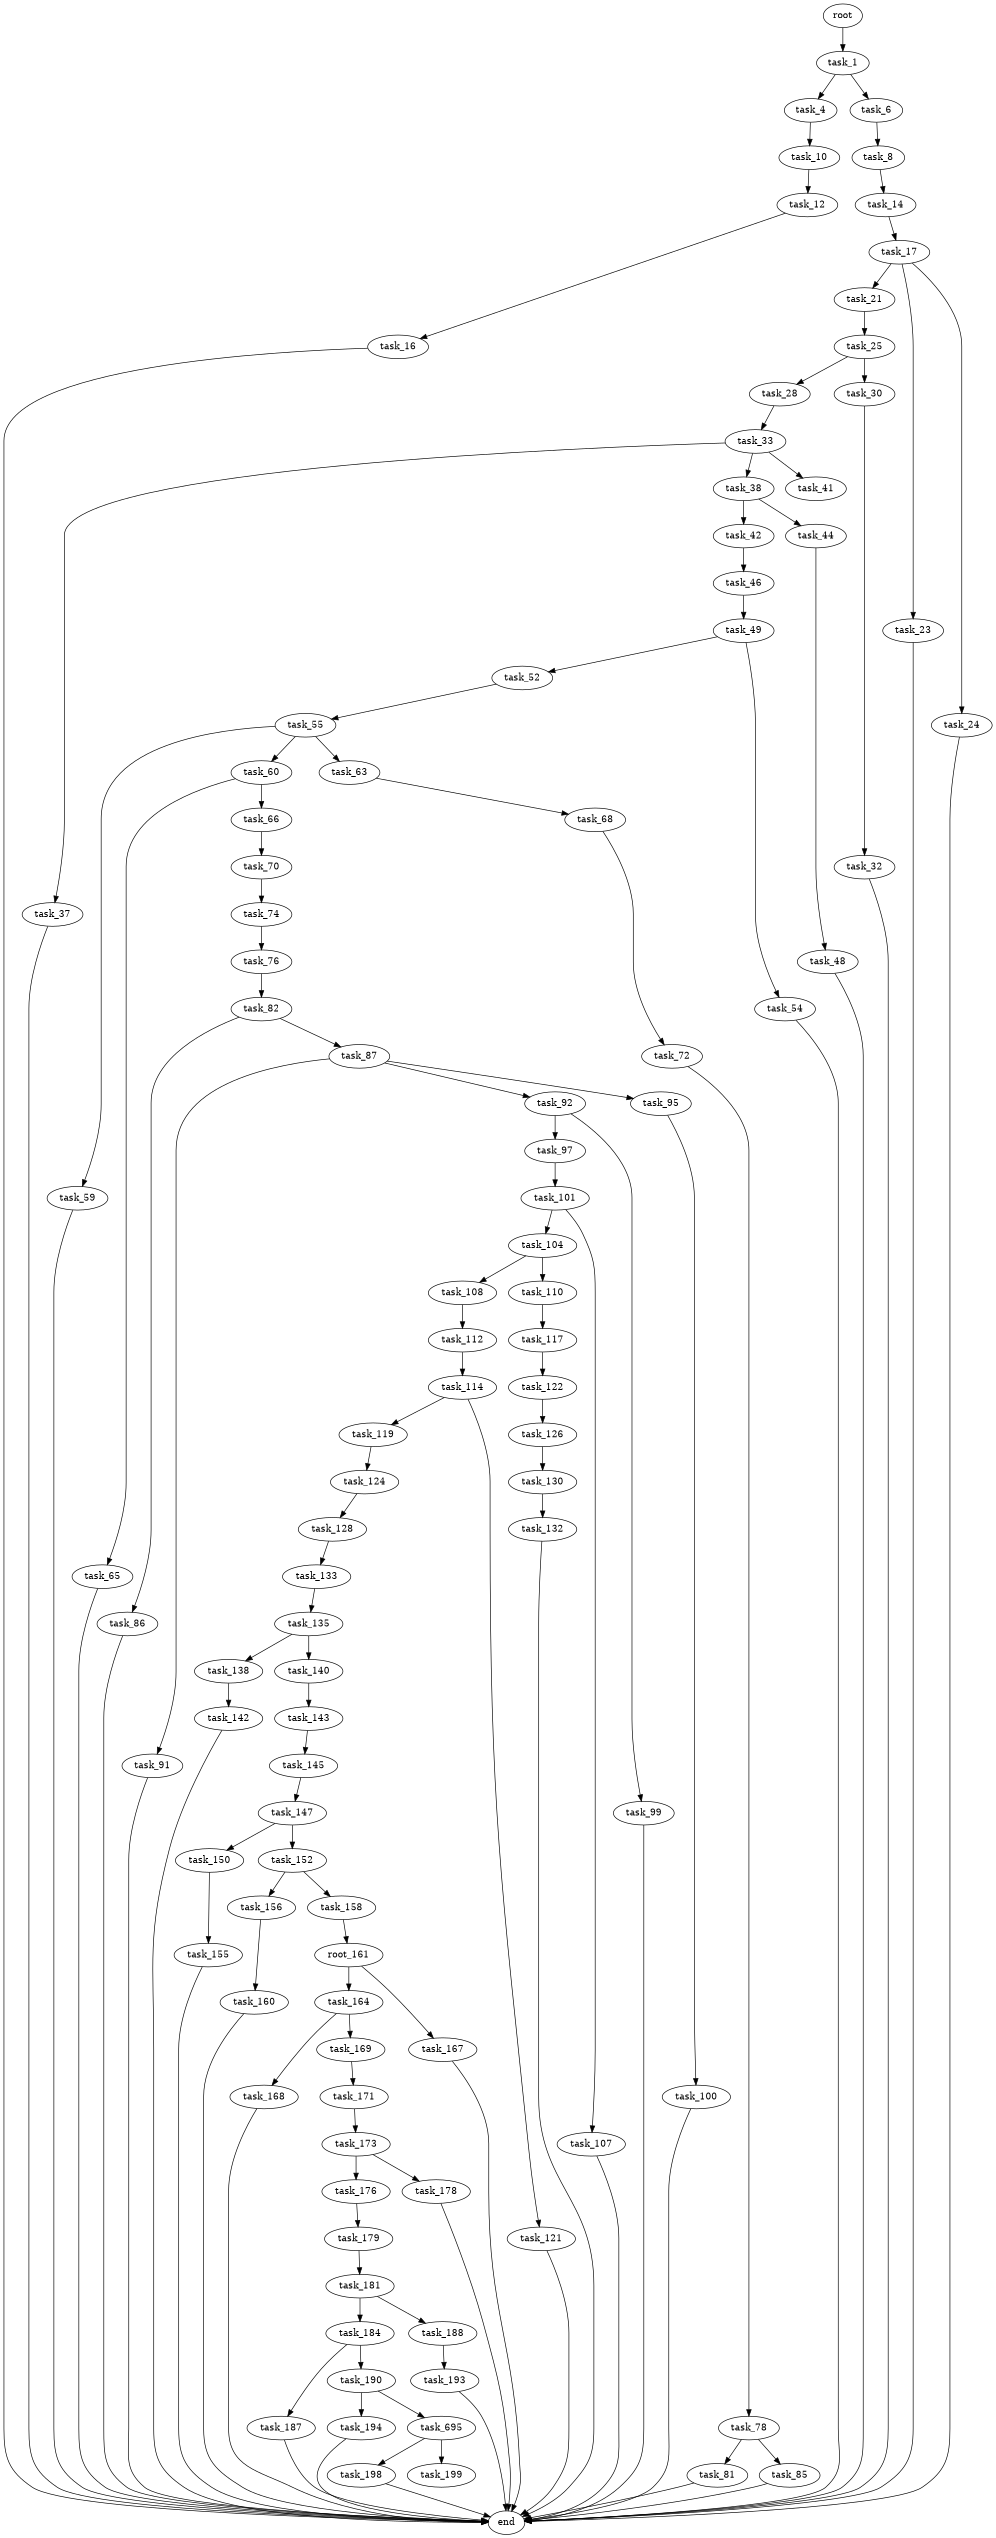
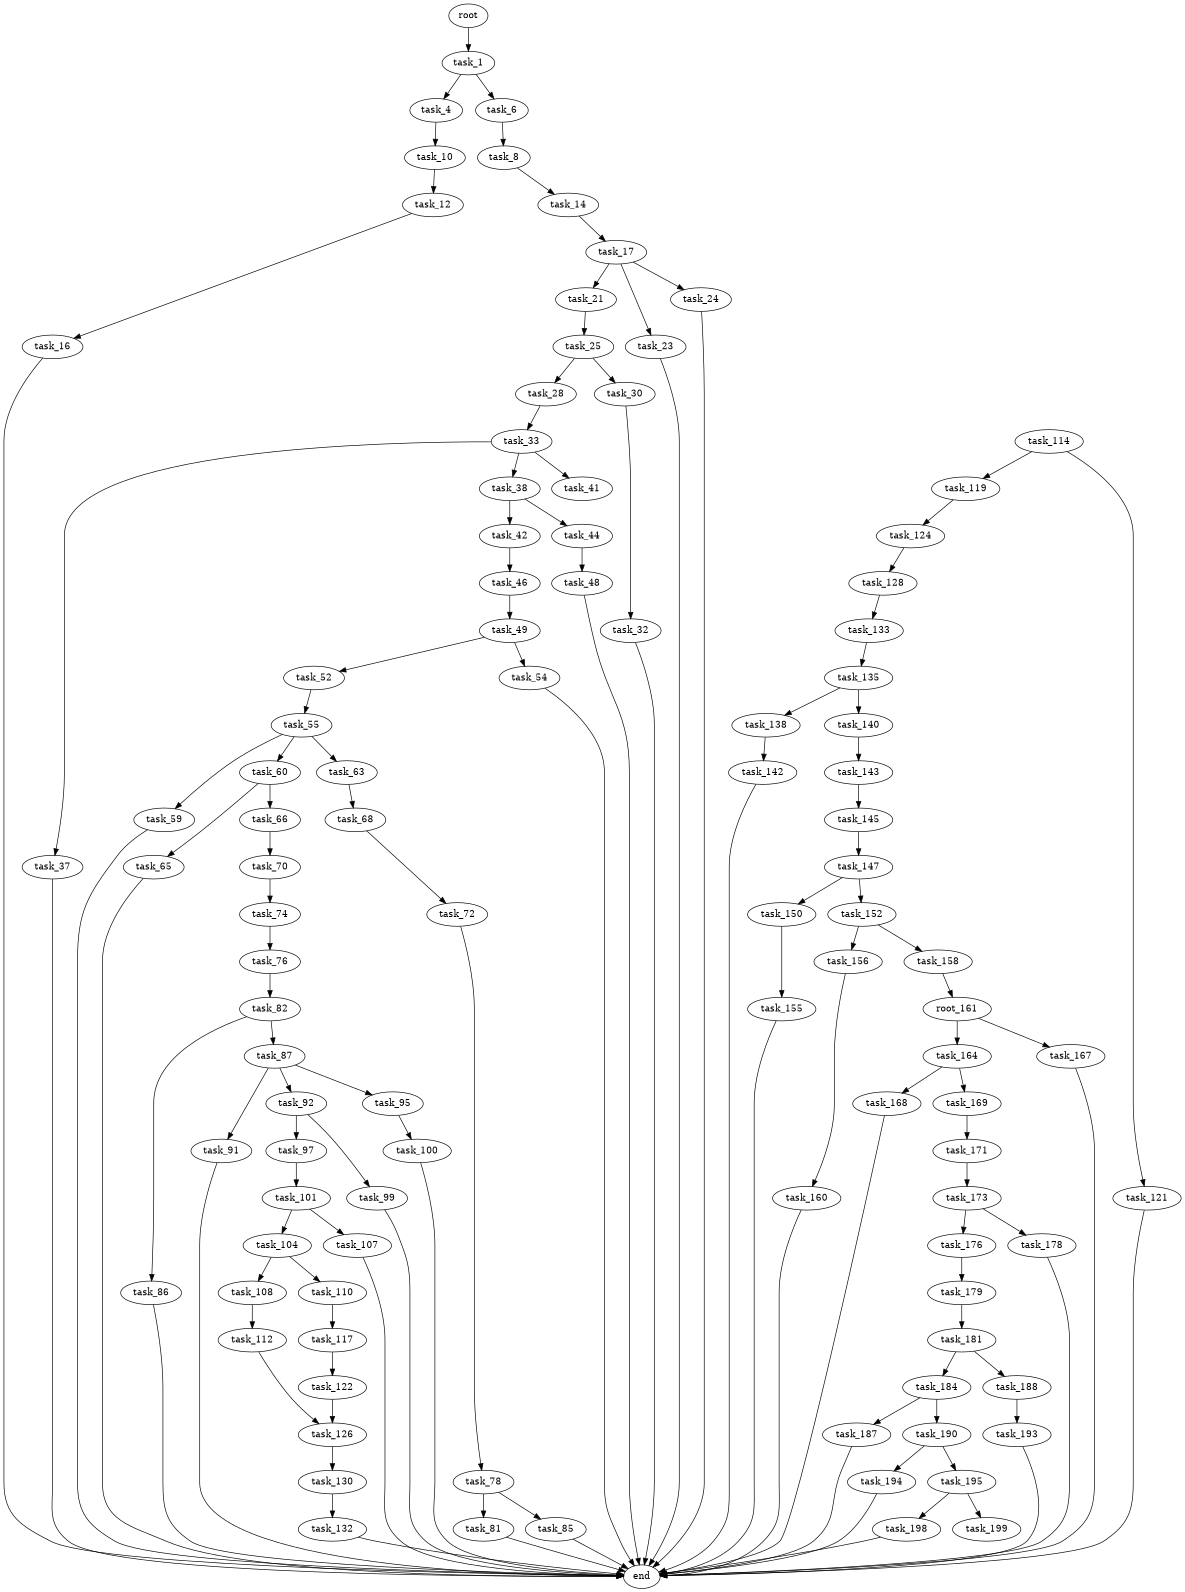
(462, 1361) -> (283, 1388)
(441, 2428) -> (962, 1482)
